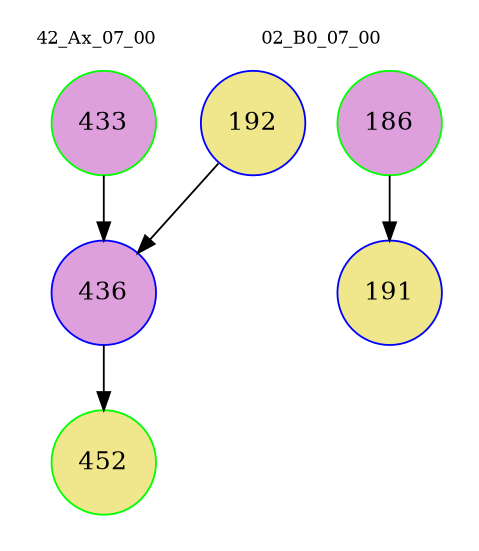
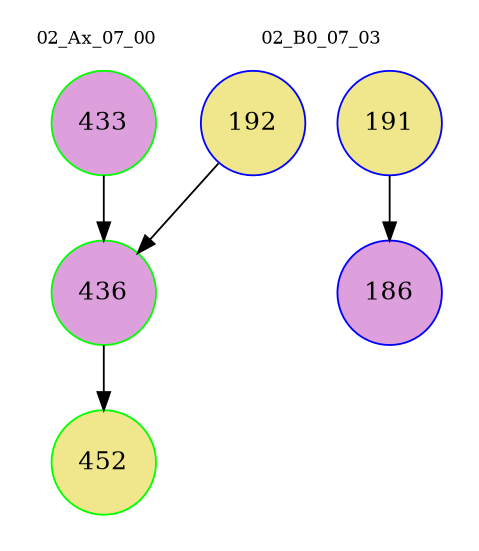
(97, 39) -> (97, 39)
(321, 39) -> (321, 39)
(390, 123) -> (390, 293)
(390, 199) -> (390, 199)
(104, 293) -> (104, 293)
